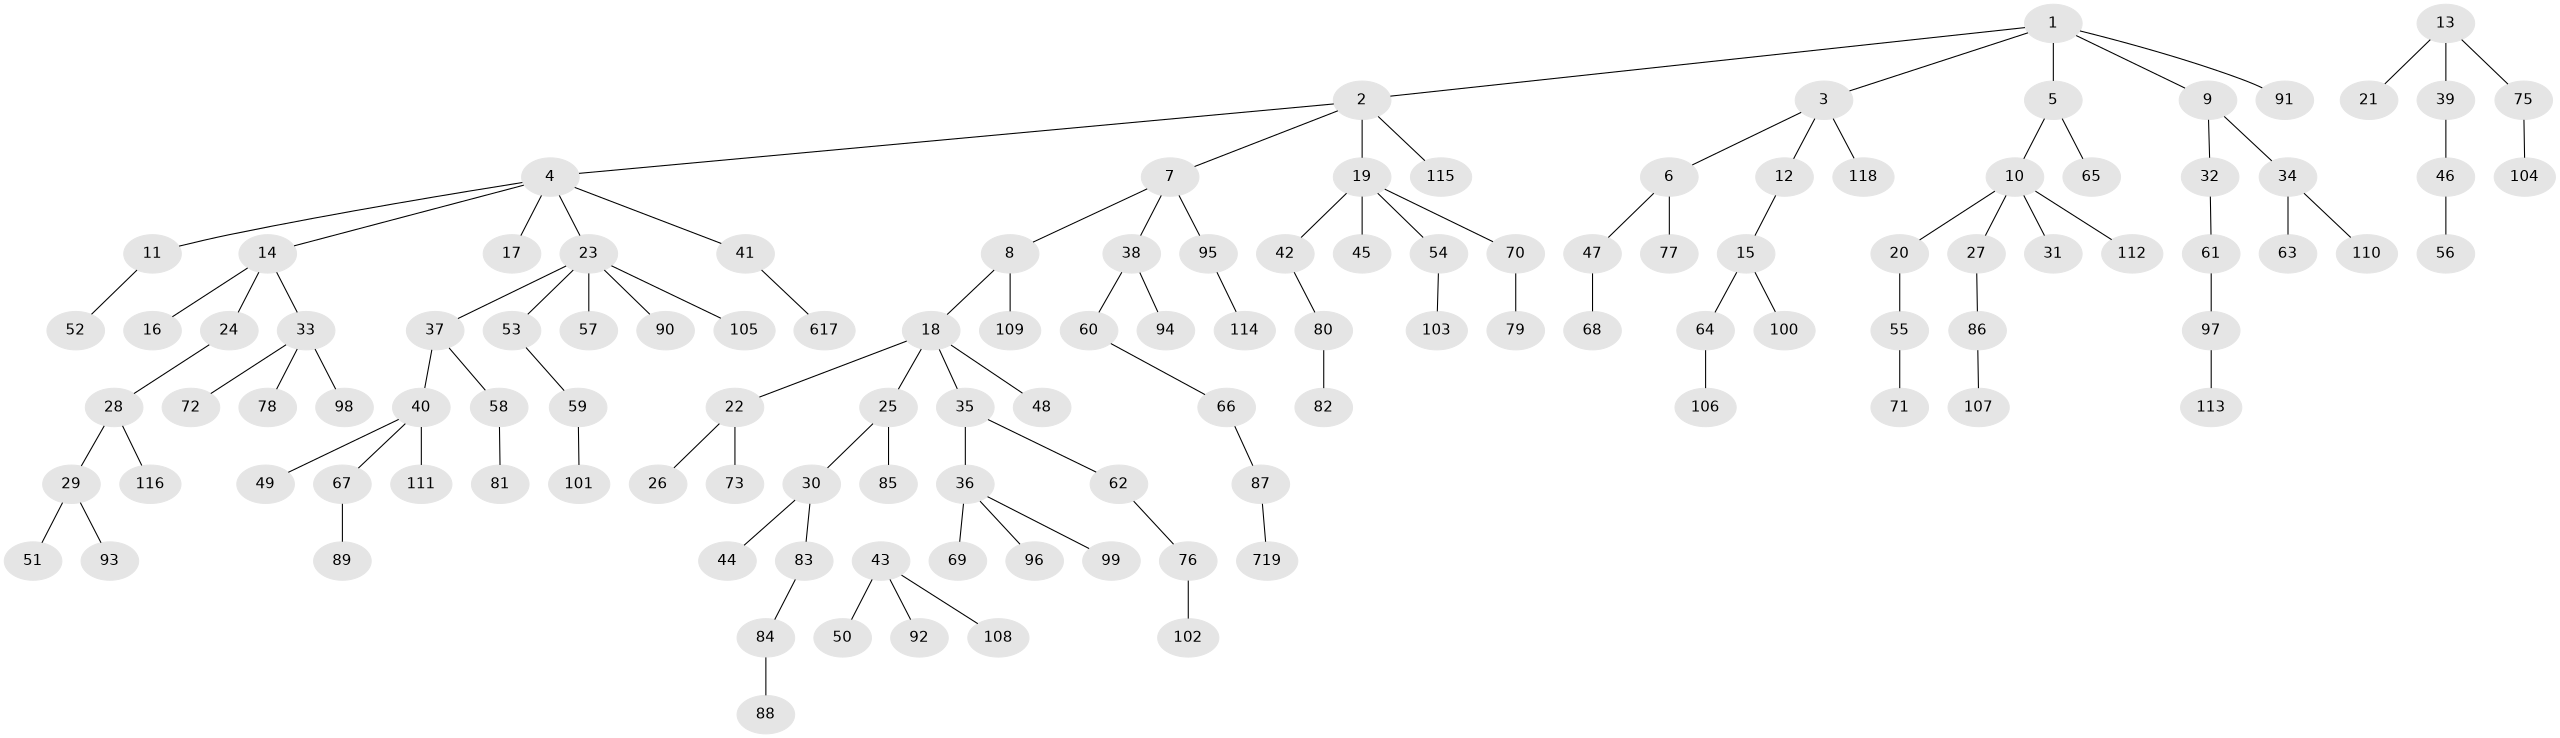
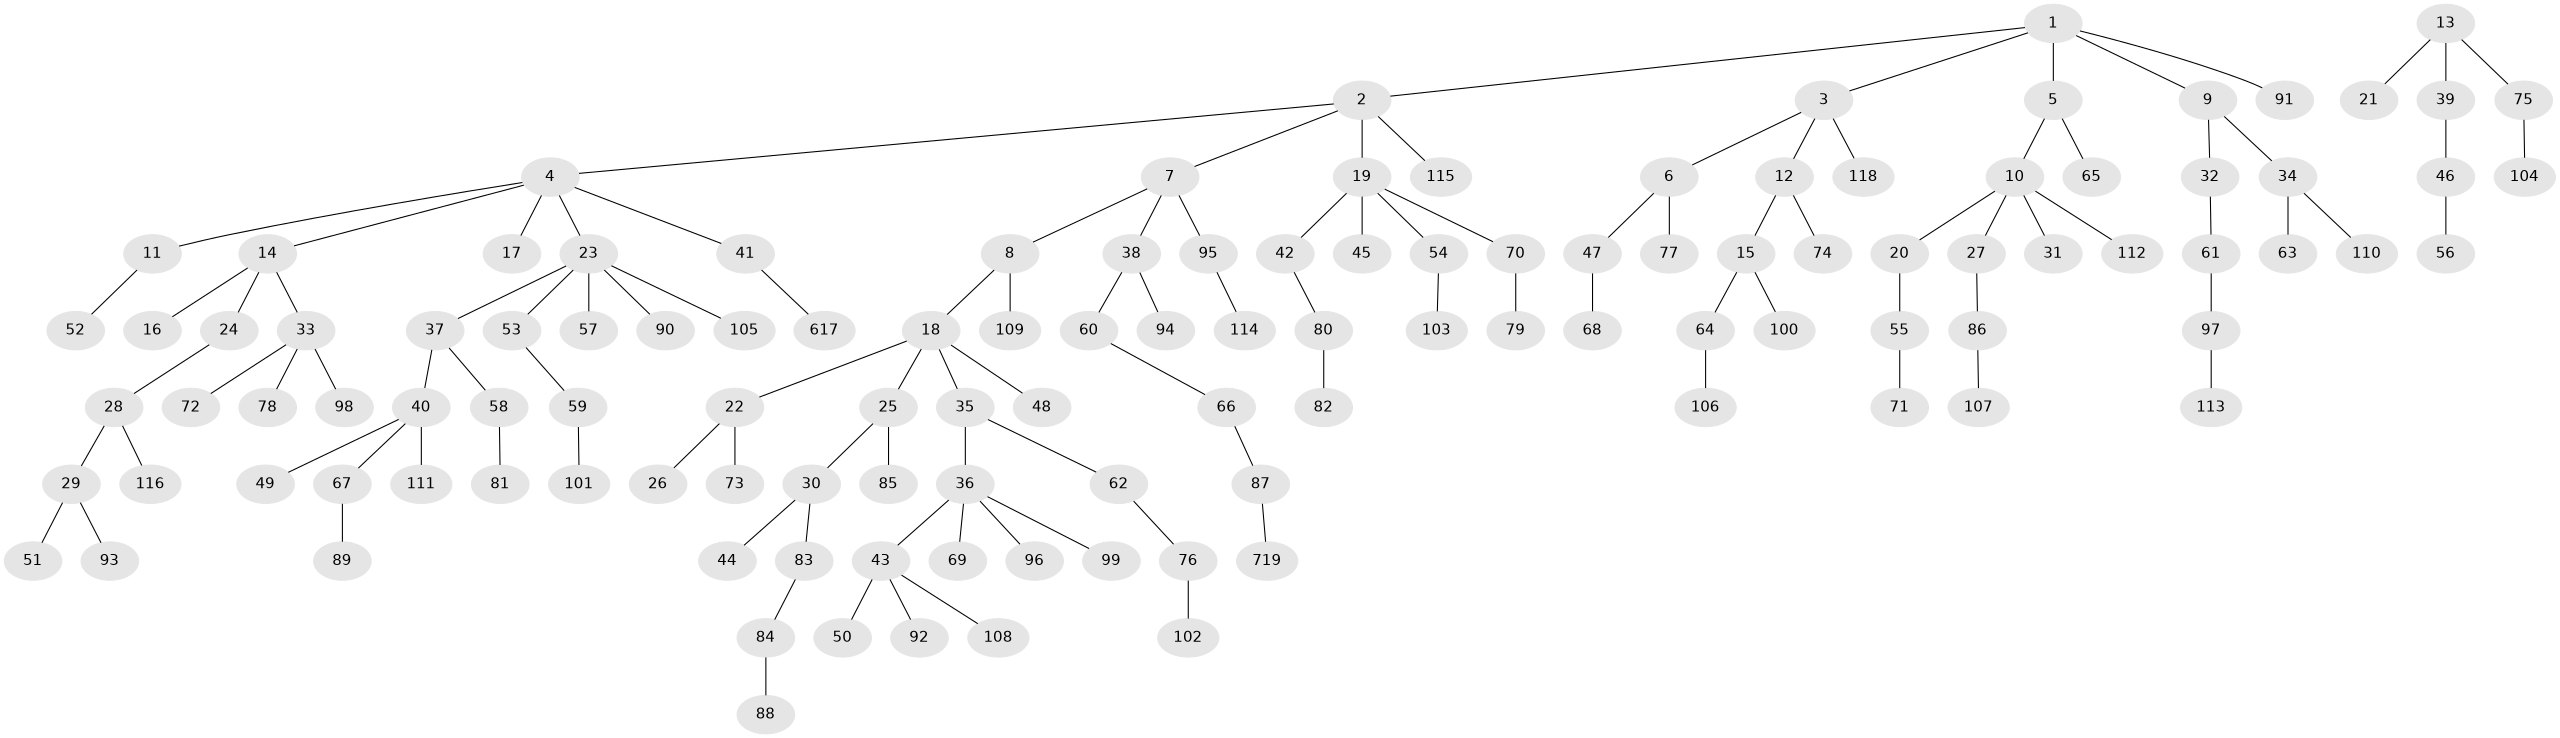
none -> (1823, 254)
none -> (923, 523)
